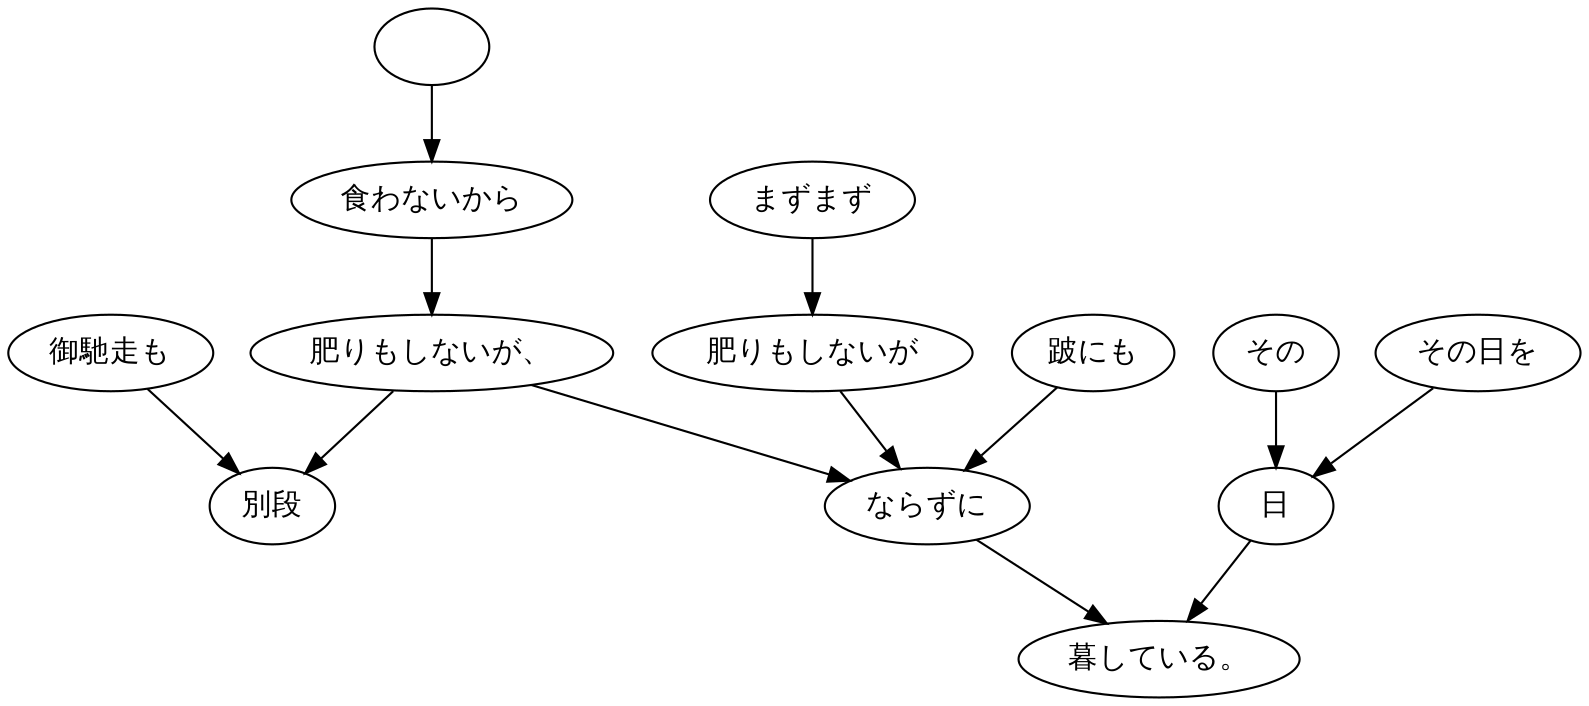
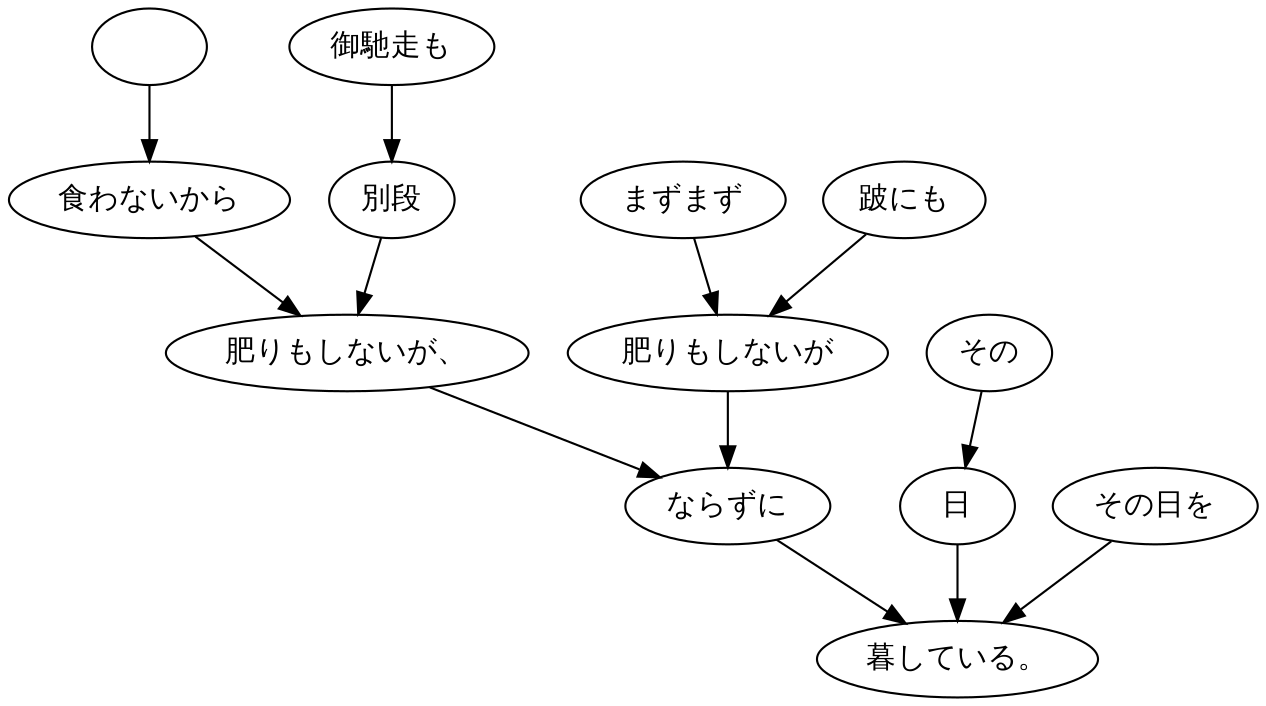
(1019, 421) -> (826, 268)
(357, 425) -> (373, 266)
(1382, 426) -> (1066, 575)
